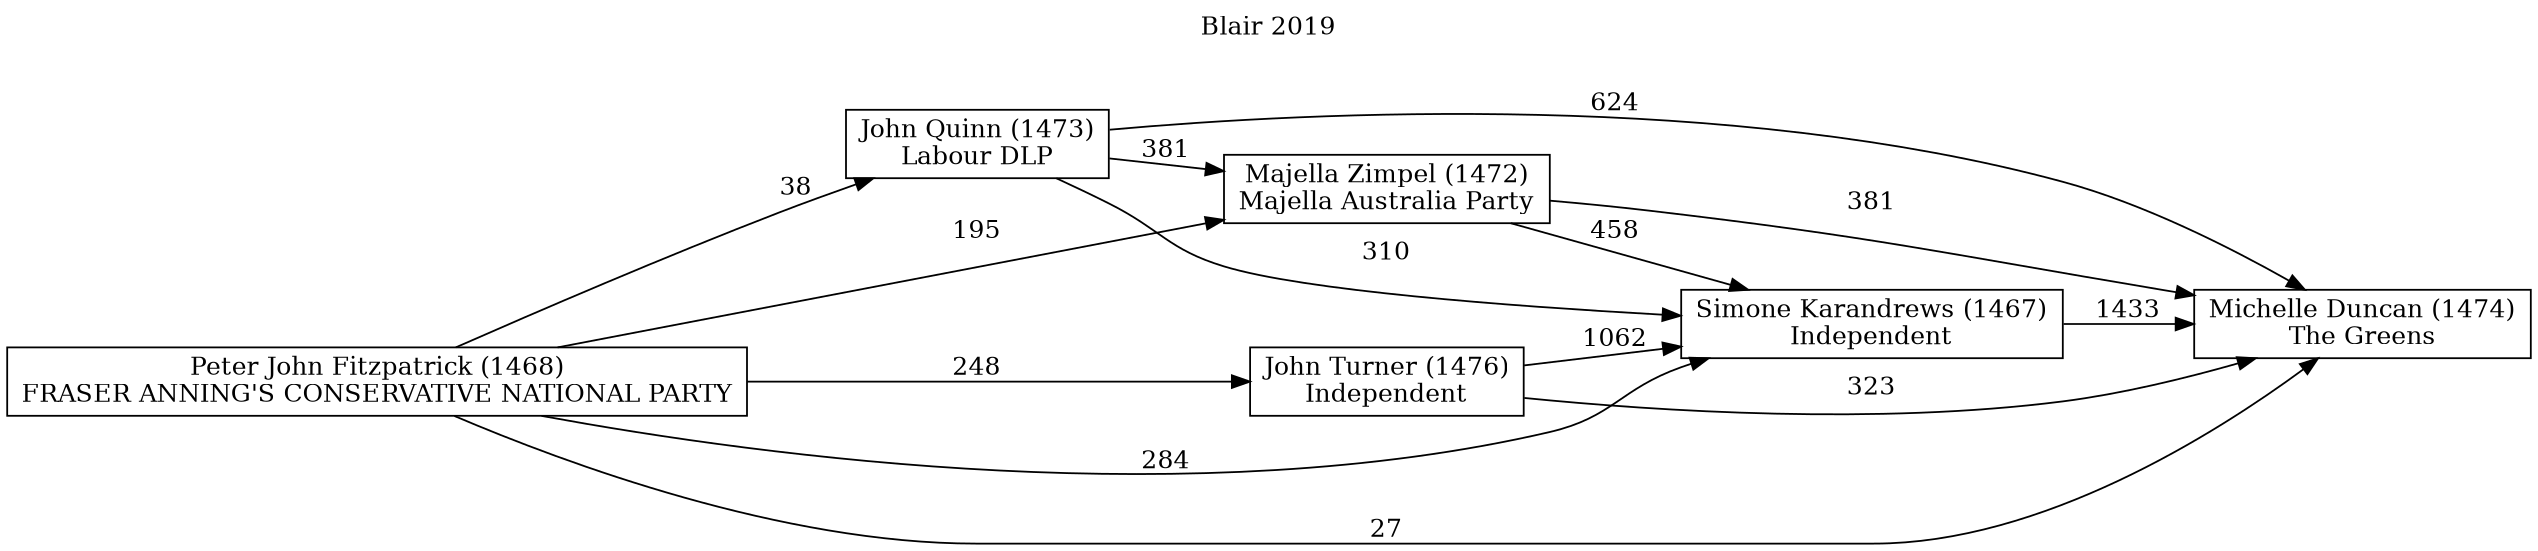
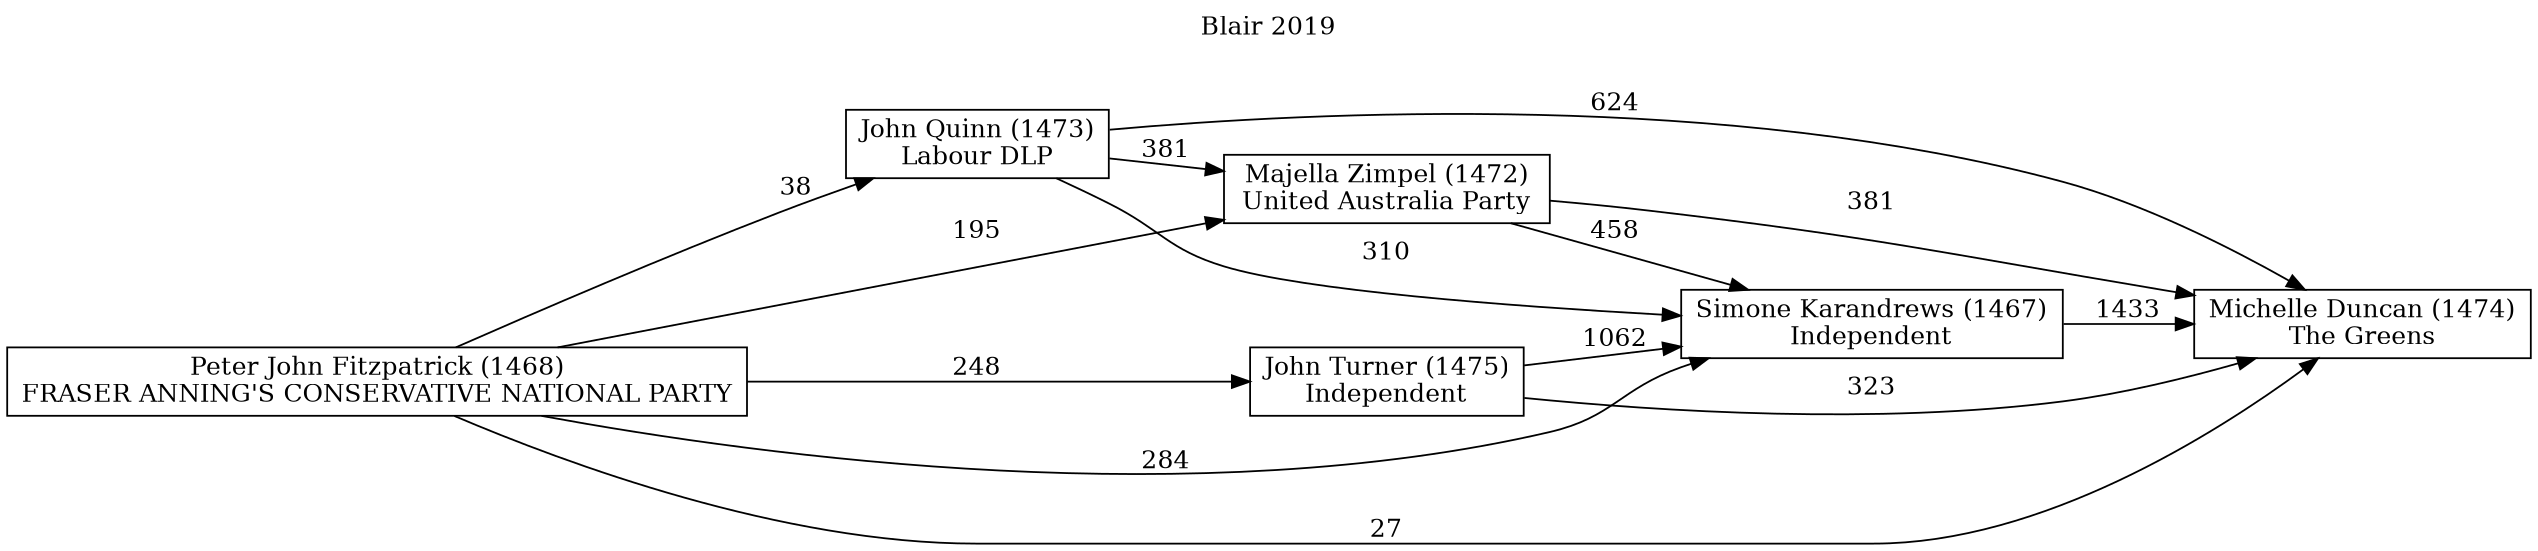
(1387, 189) -> (1387, 189)
(1387, 382) -> (1387, 382)
